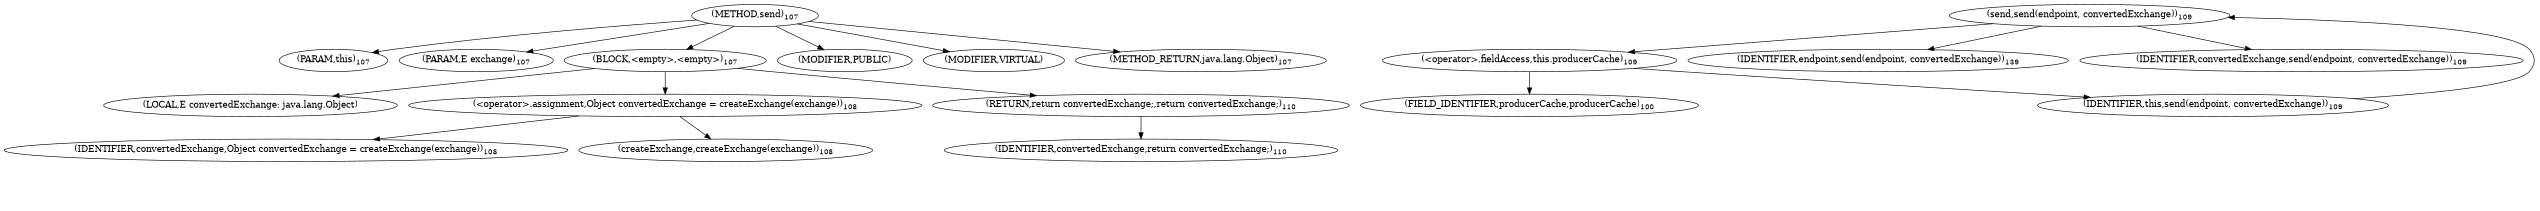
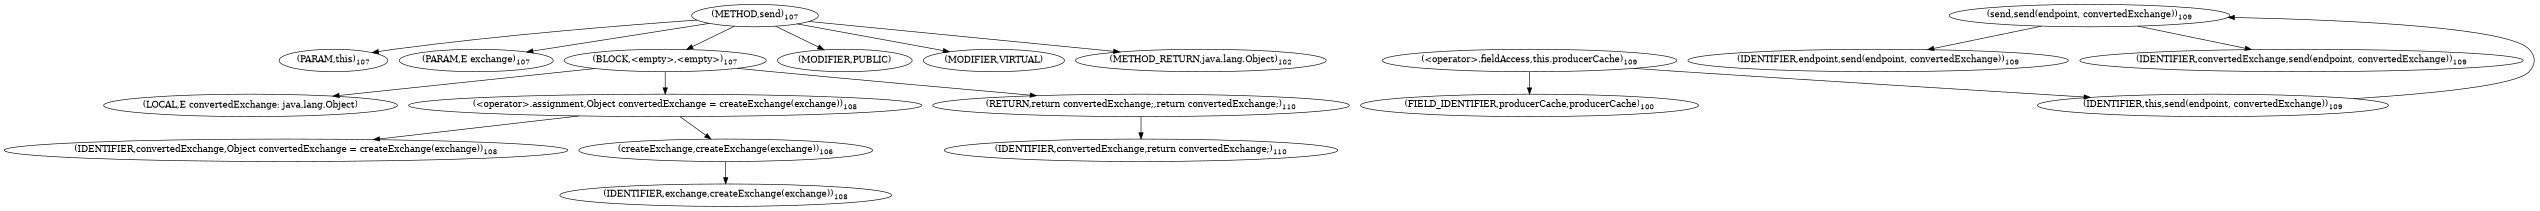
(1814, 38) -> none
(1285, 60) -> (1285, 60)
(2012, 60) -> (2012, 60)
(826, 149) -> (826, 149)
none -> (726, 195)
